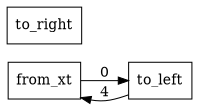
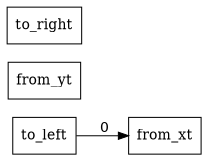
none -> (44, 81)
(99, 81) -> none
(105, 92) -> (105, 128)
